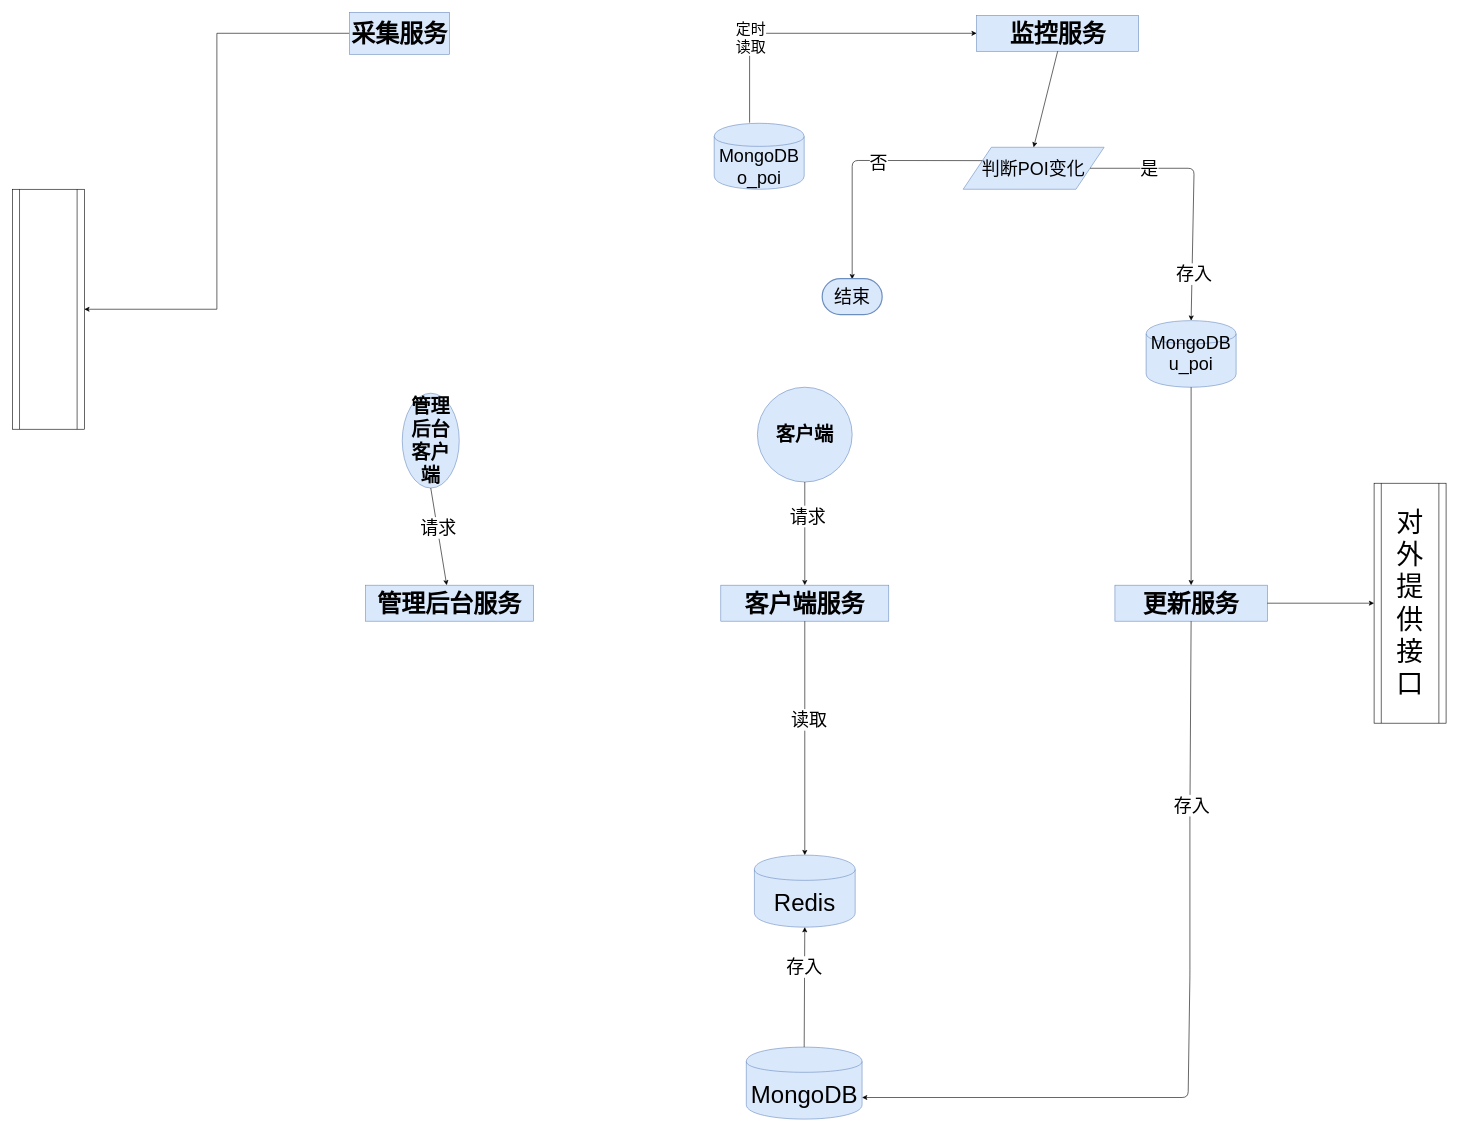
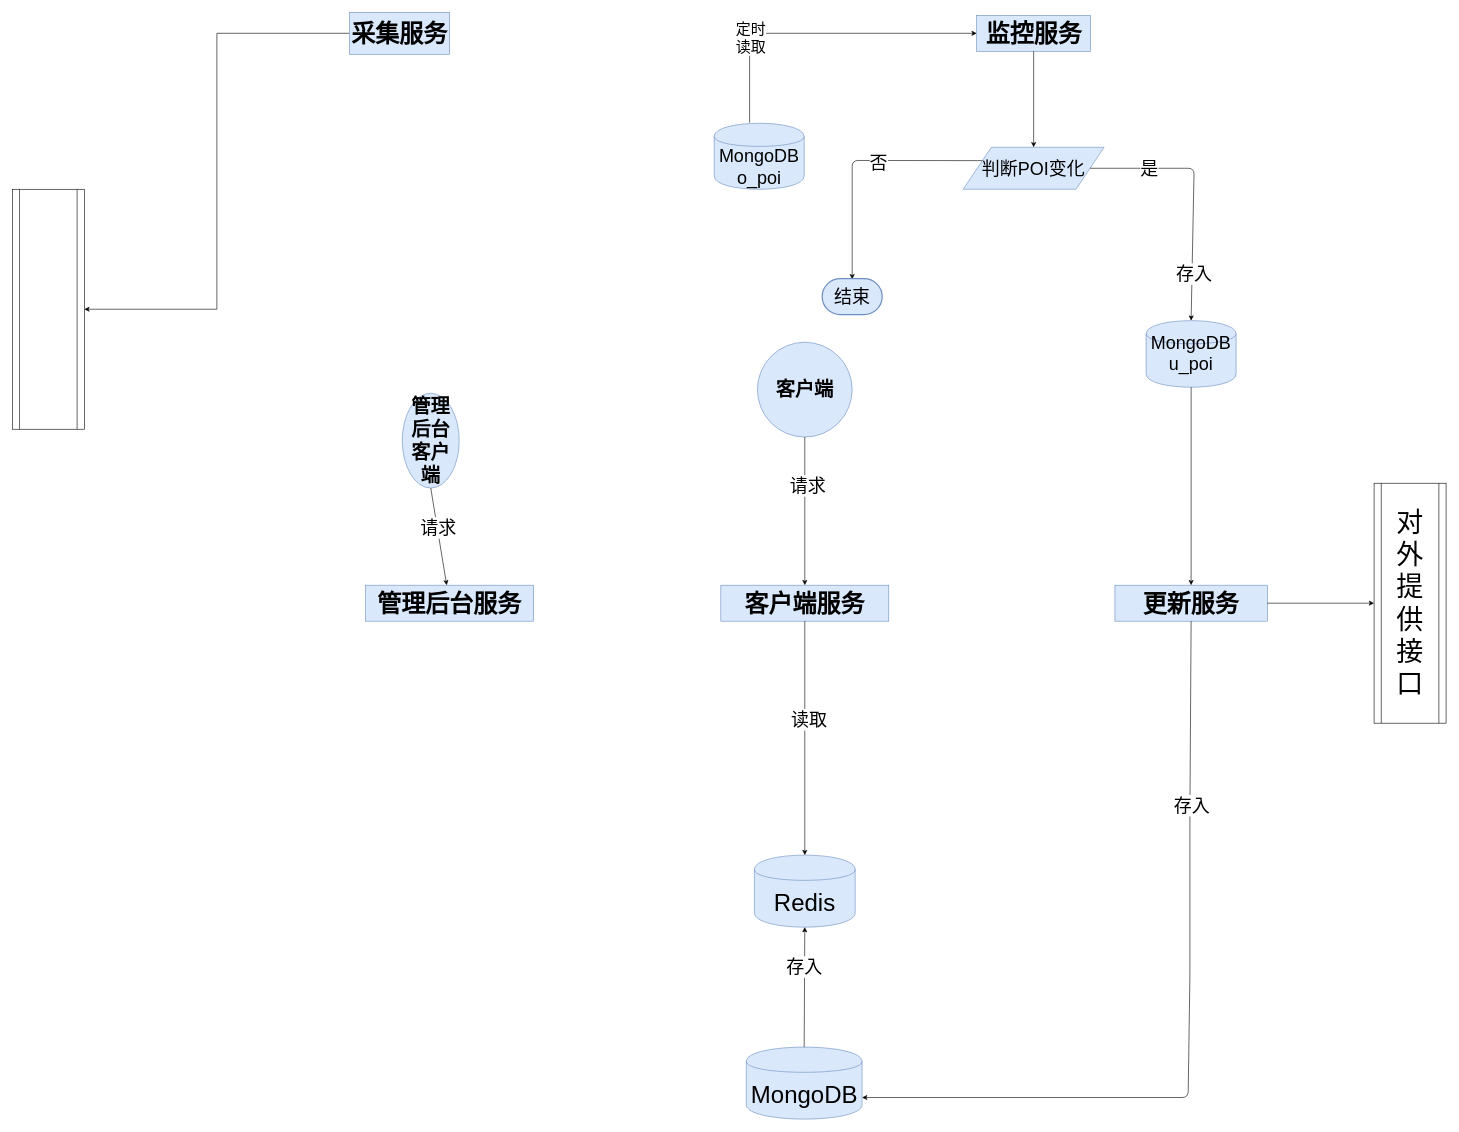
(1058, 33) -> (1034, 33)
(805, 435) -> (805, 390)
